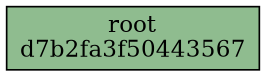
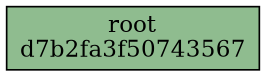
(133, 38) -> (133, 38)
